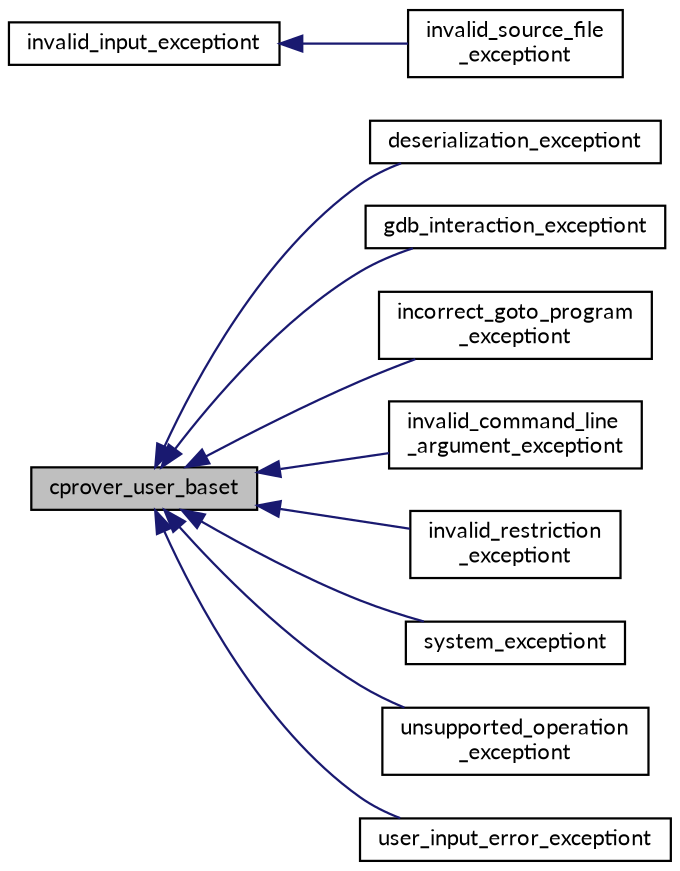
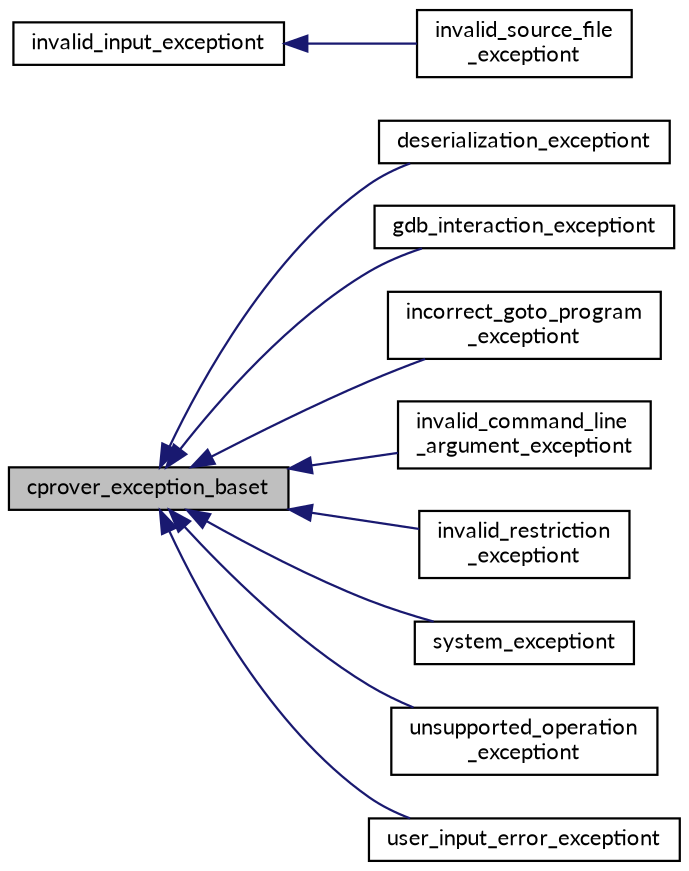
(144, 489) -> (149, 489)
